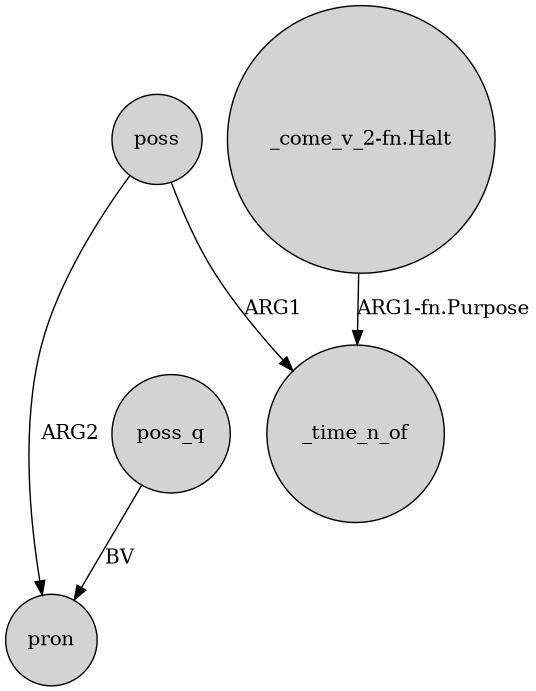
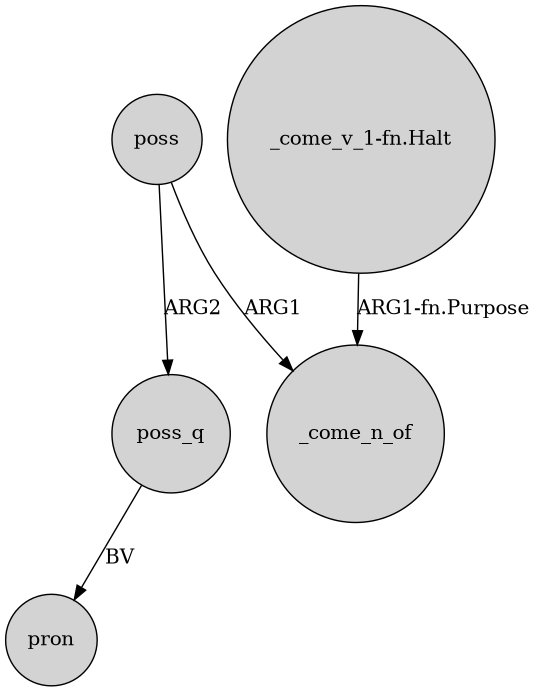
(361, 139) -> (361, 139)
(37, 367) -> (163, 272)
(356, 434) -> (356, 434)
